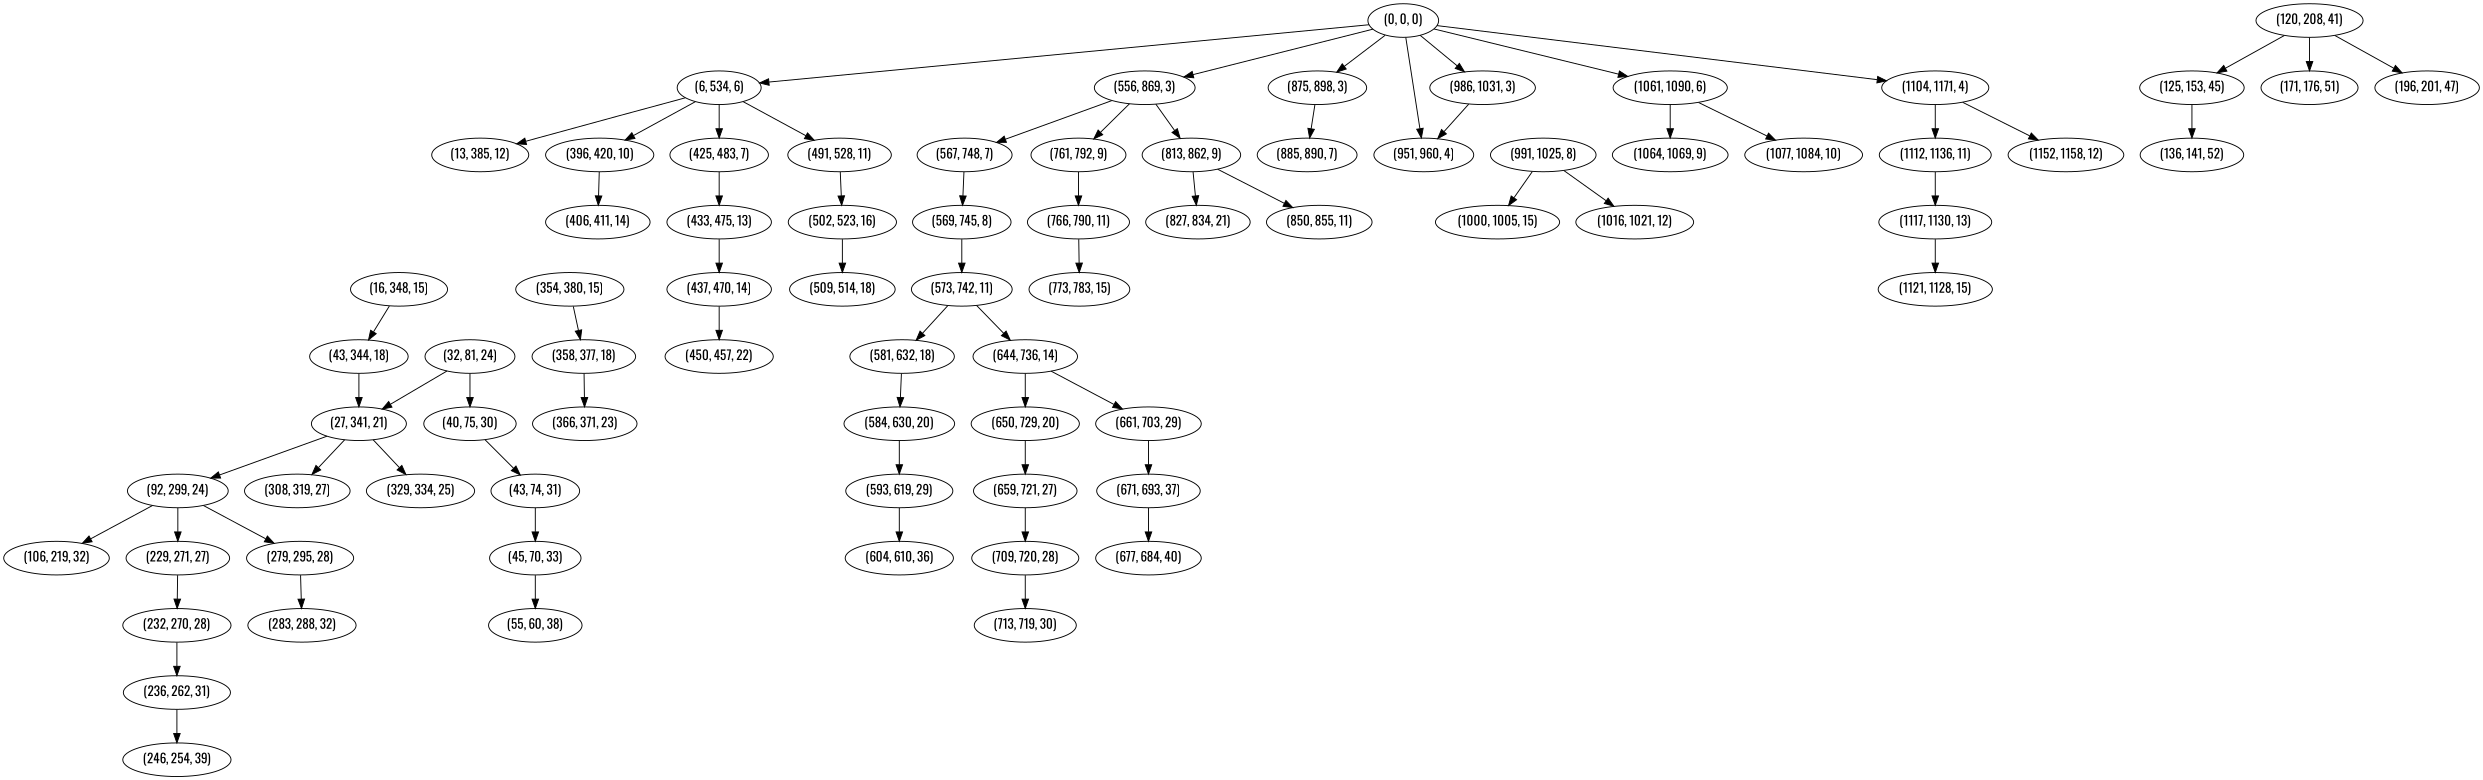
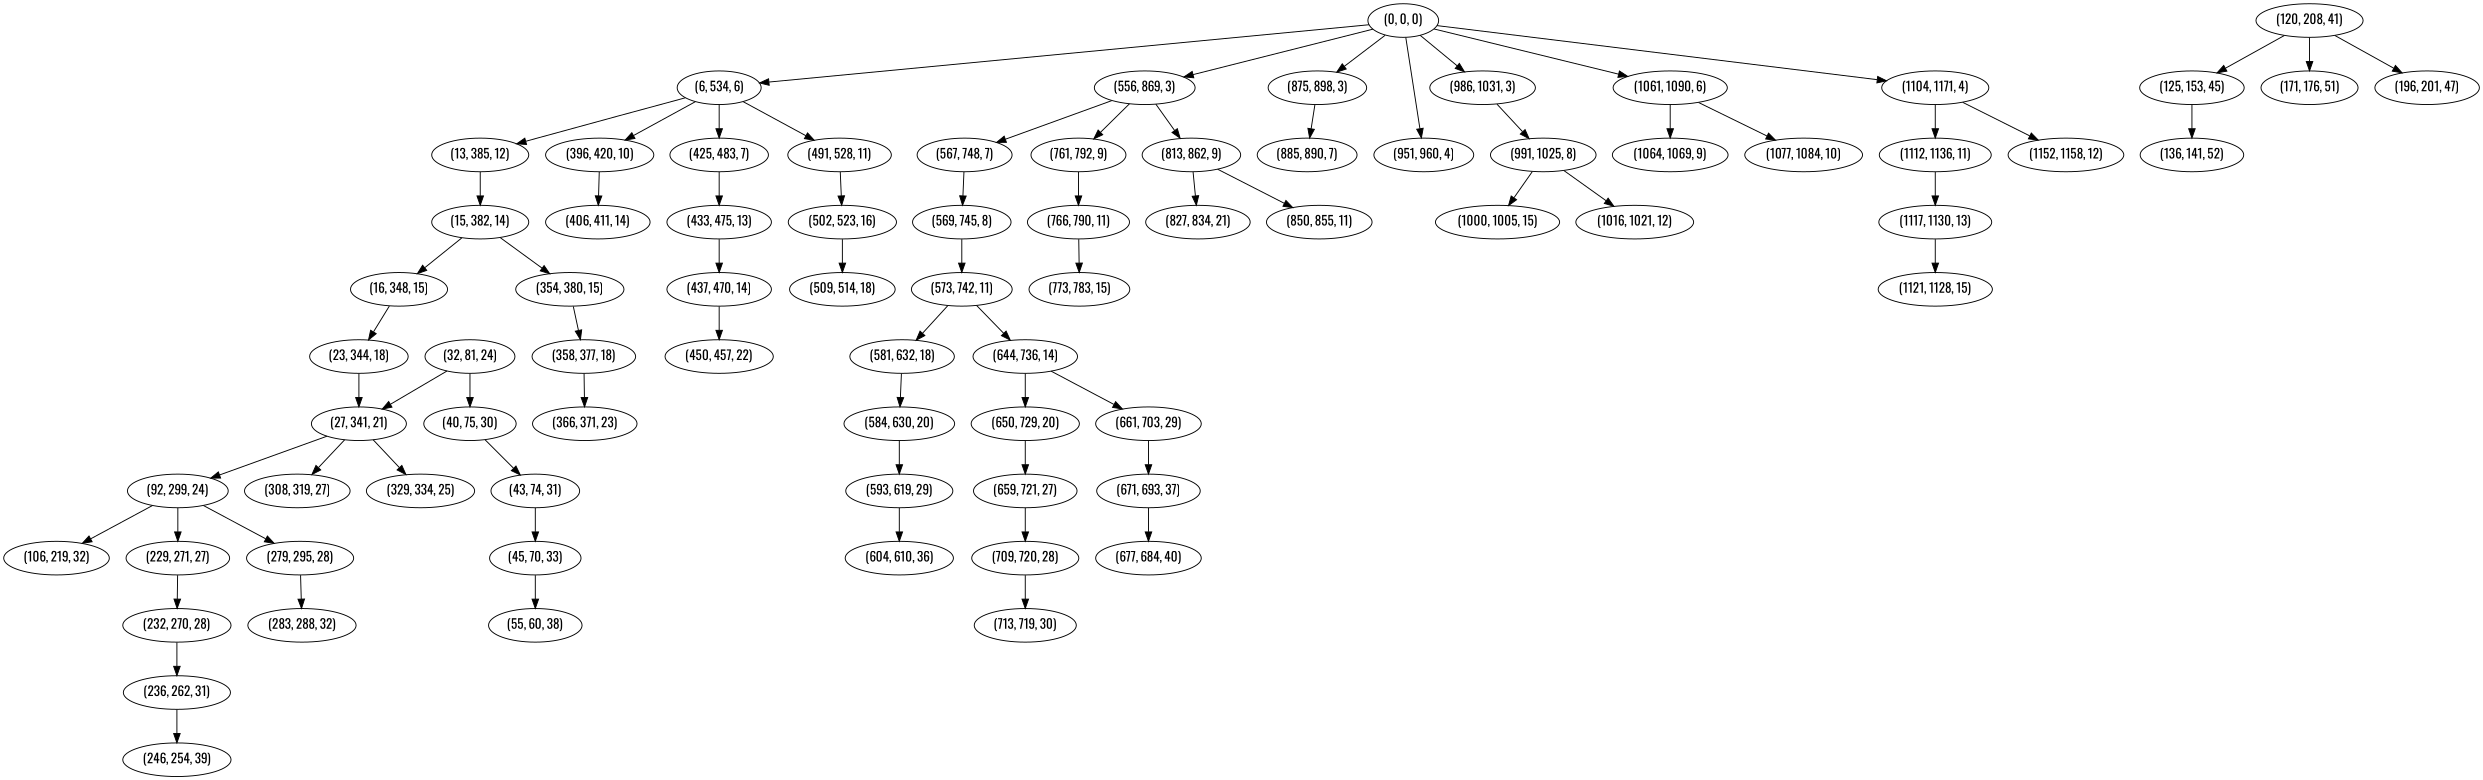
(1456, 118) -> (1510, 118)
none -> (480, 222)
(359, 357) -> (359, 357)
